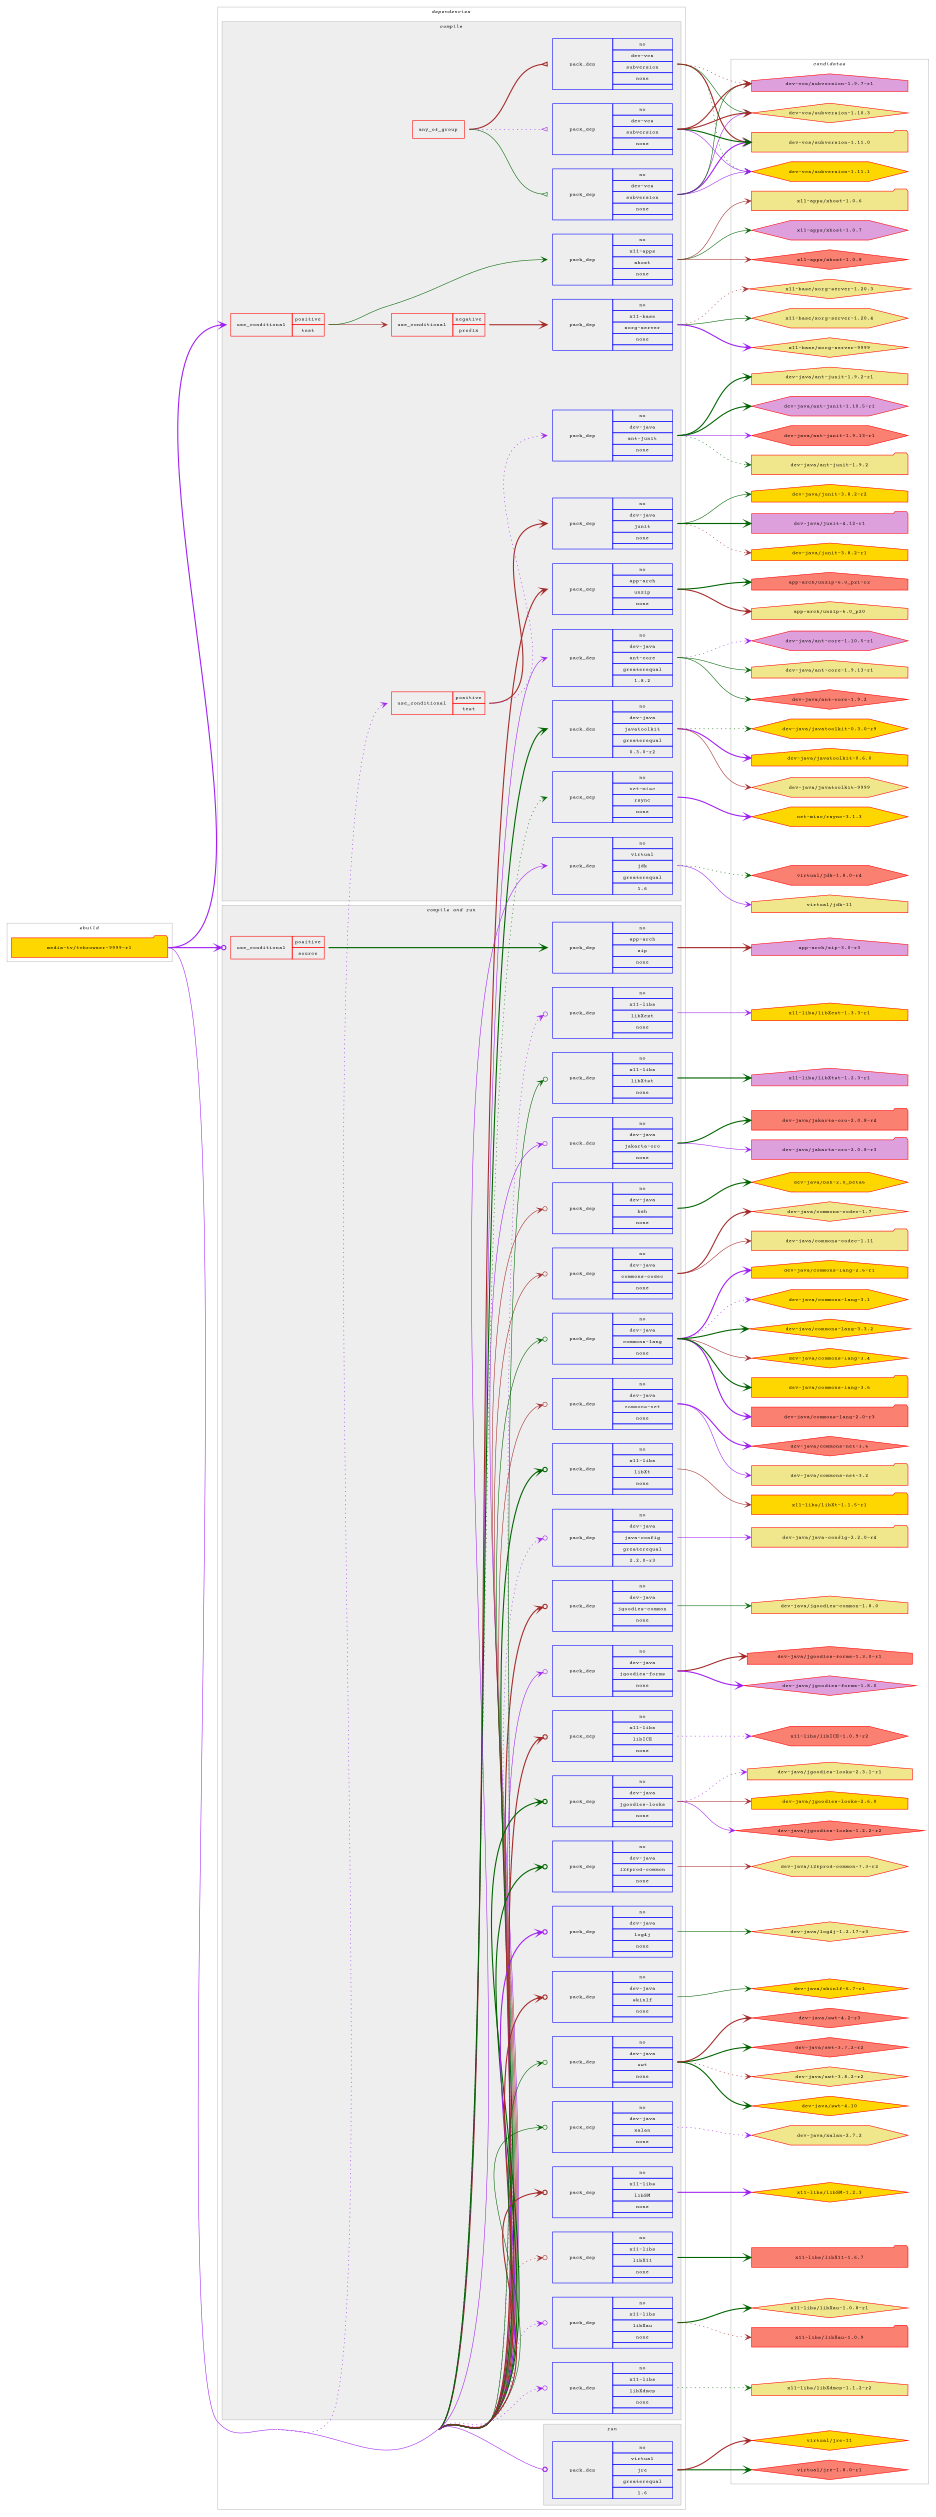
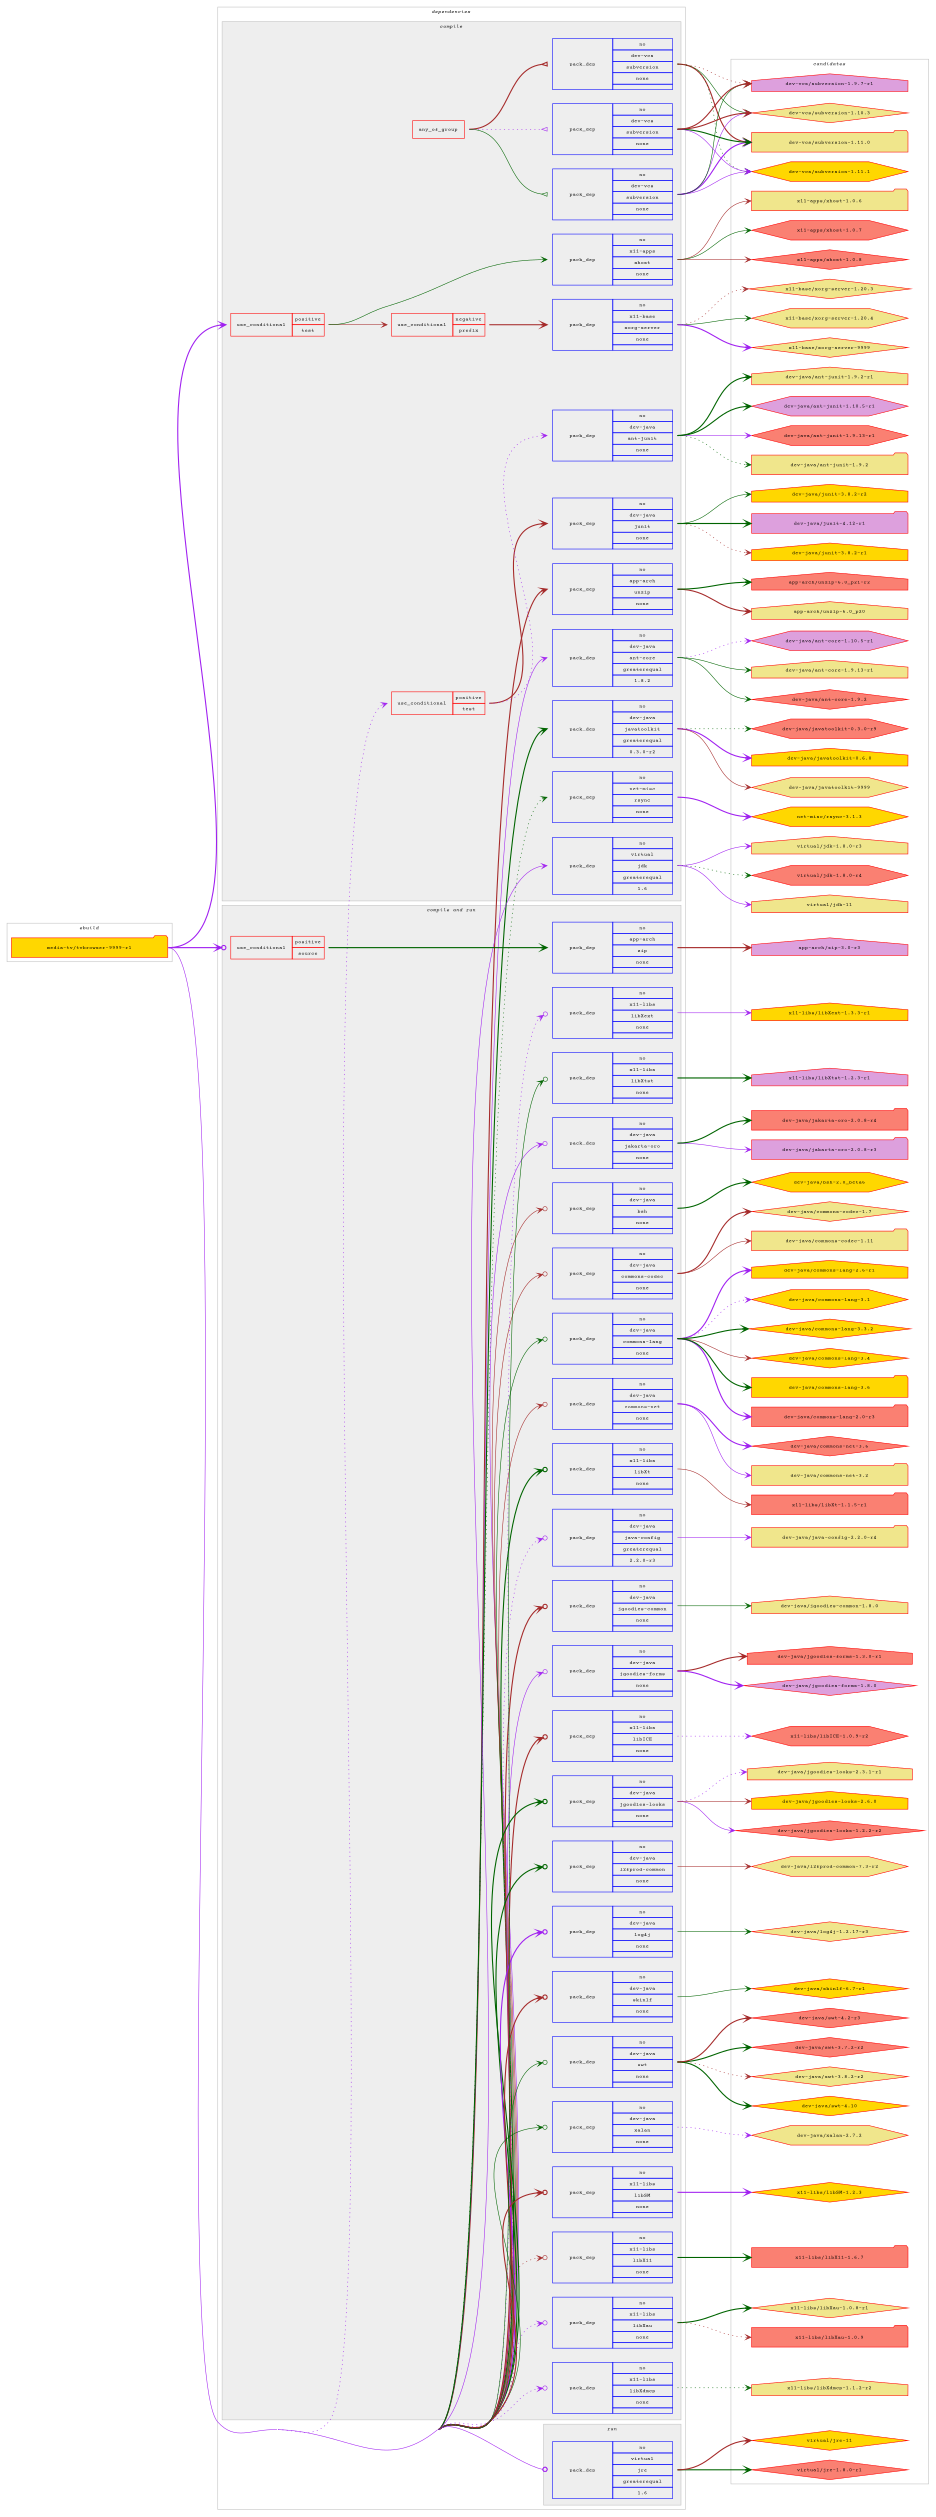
(830, 230) -> (830, 230)
(830, 729) -> (830, 729)
none -> (830, 846)
(830, 1505) -> (830, 1505)
